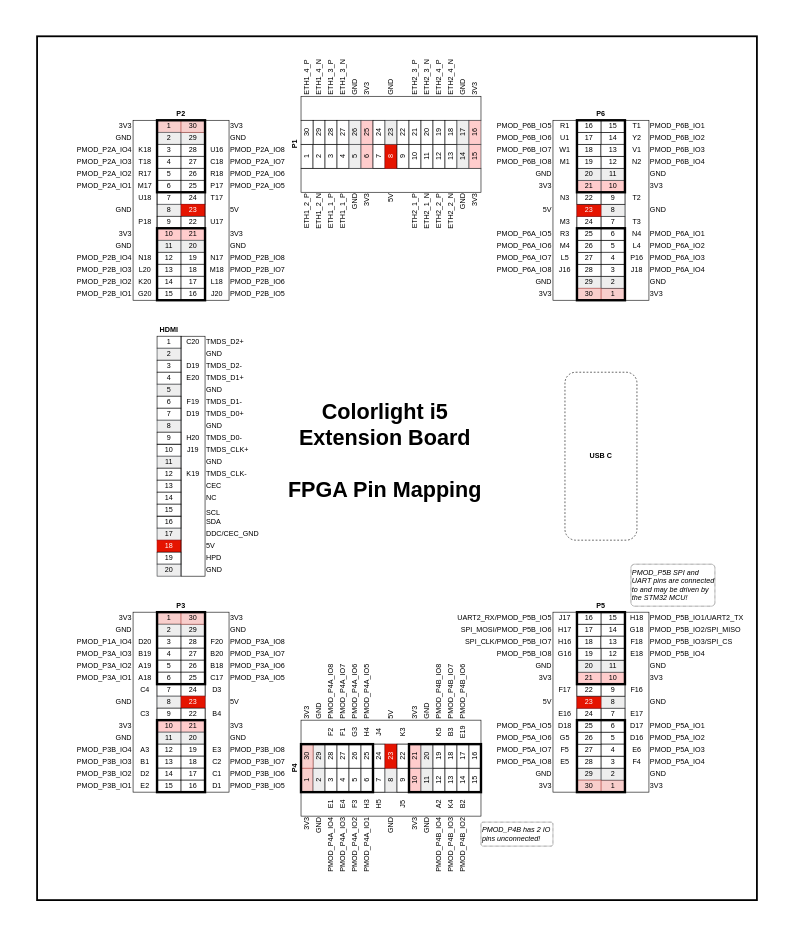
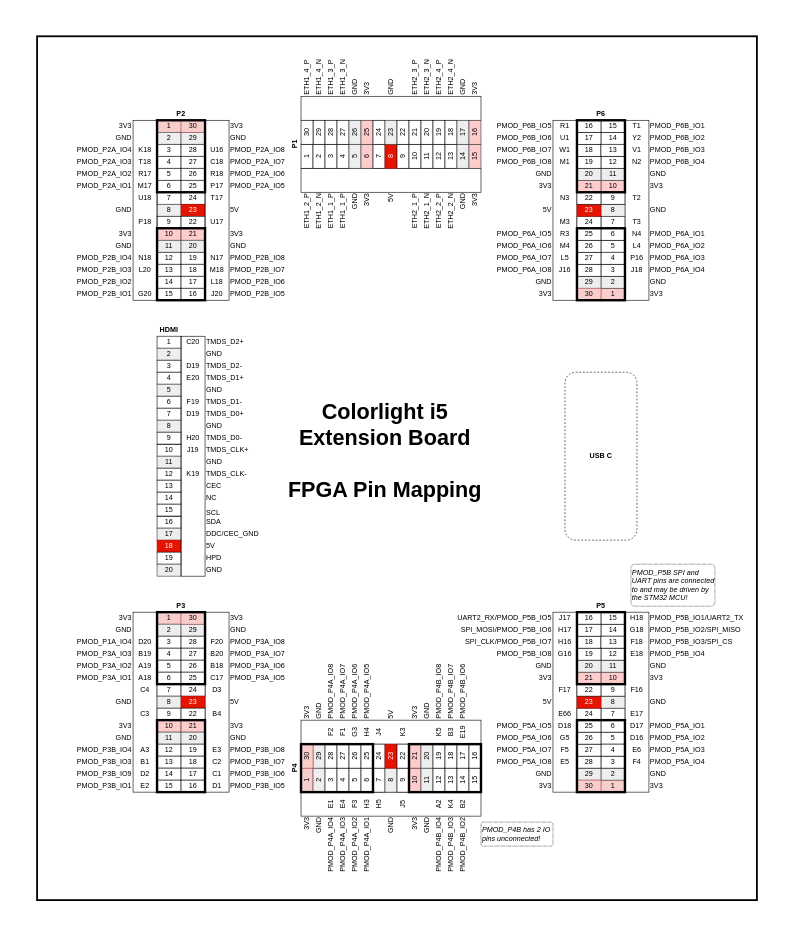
(145, 282) -> none
(565, 714) -> (565, 714)
(108, 774) -> (108, 774)
